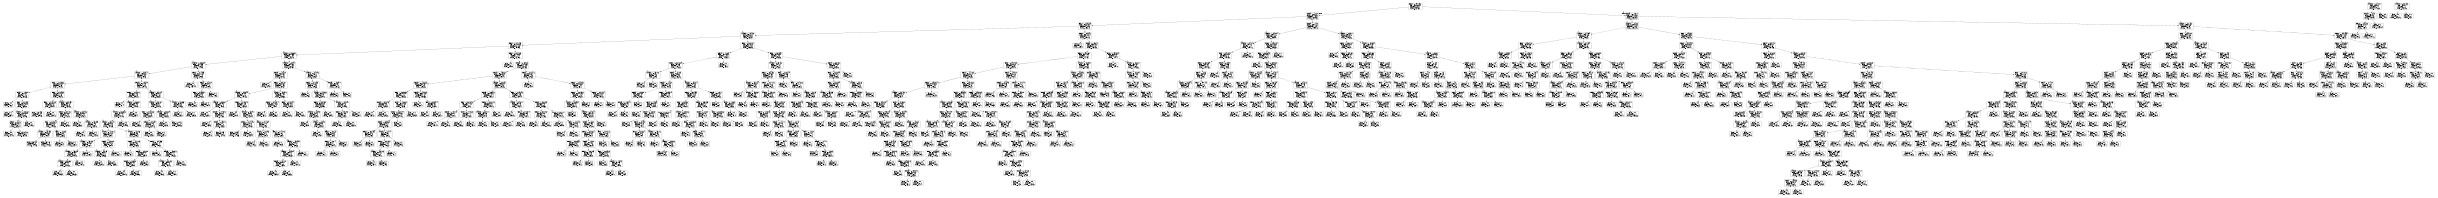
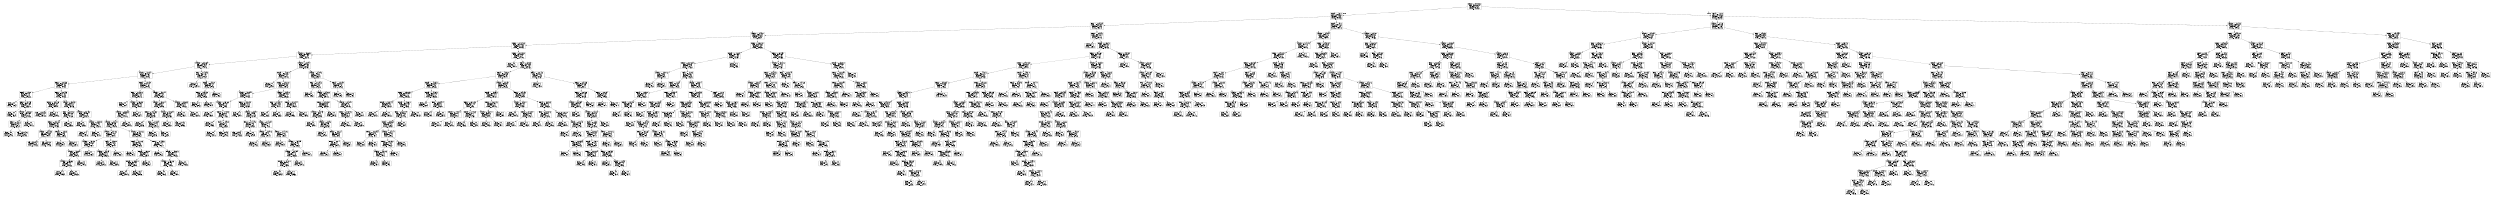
none -> (1219, 75)
